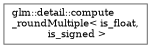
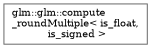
(76, 24) -> (76, 24)
